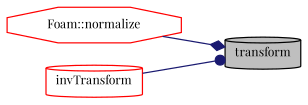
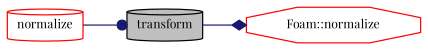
(187, 40) -> (217, 25)
(94, 81) -> (45, 25)
